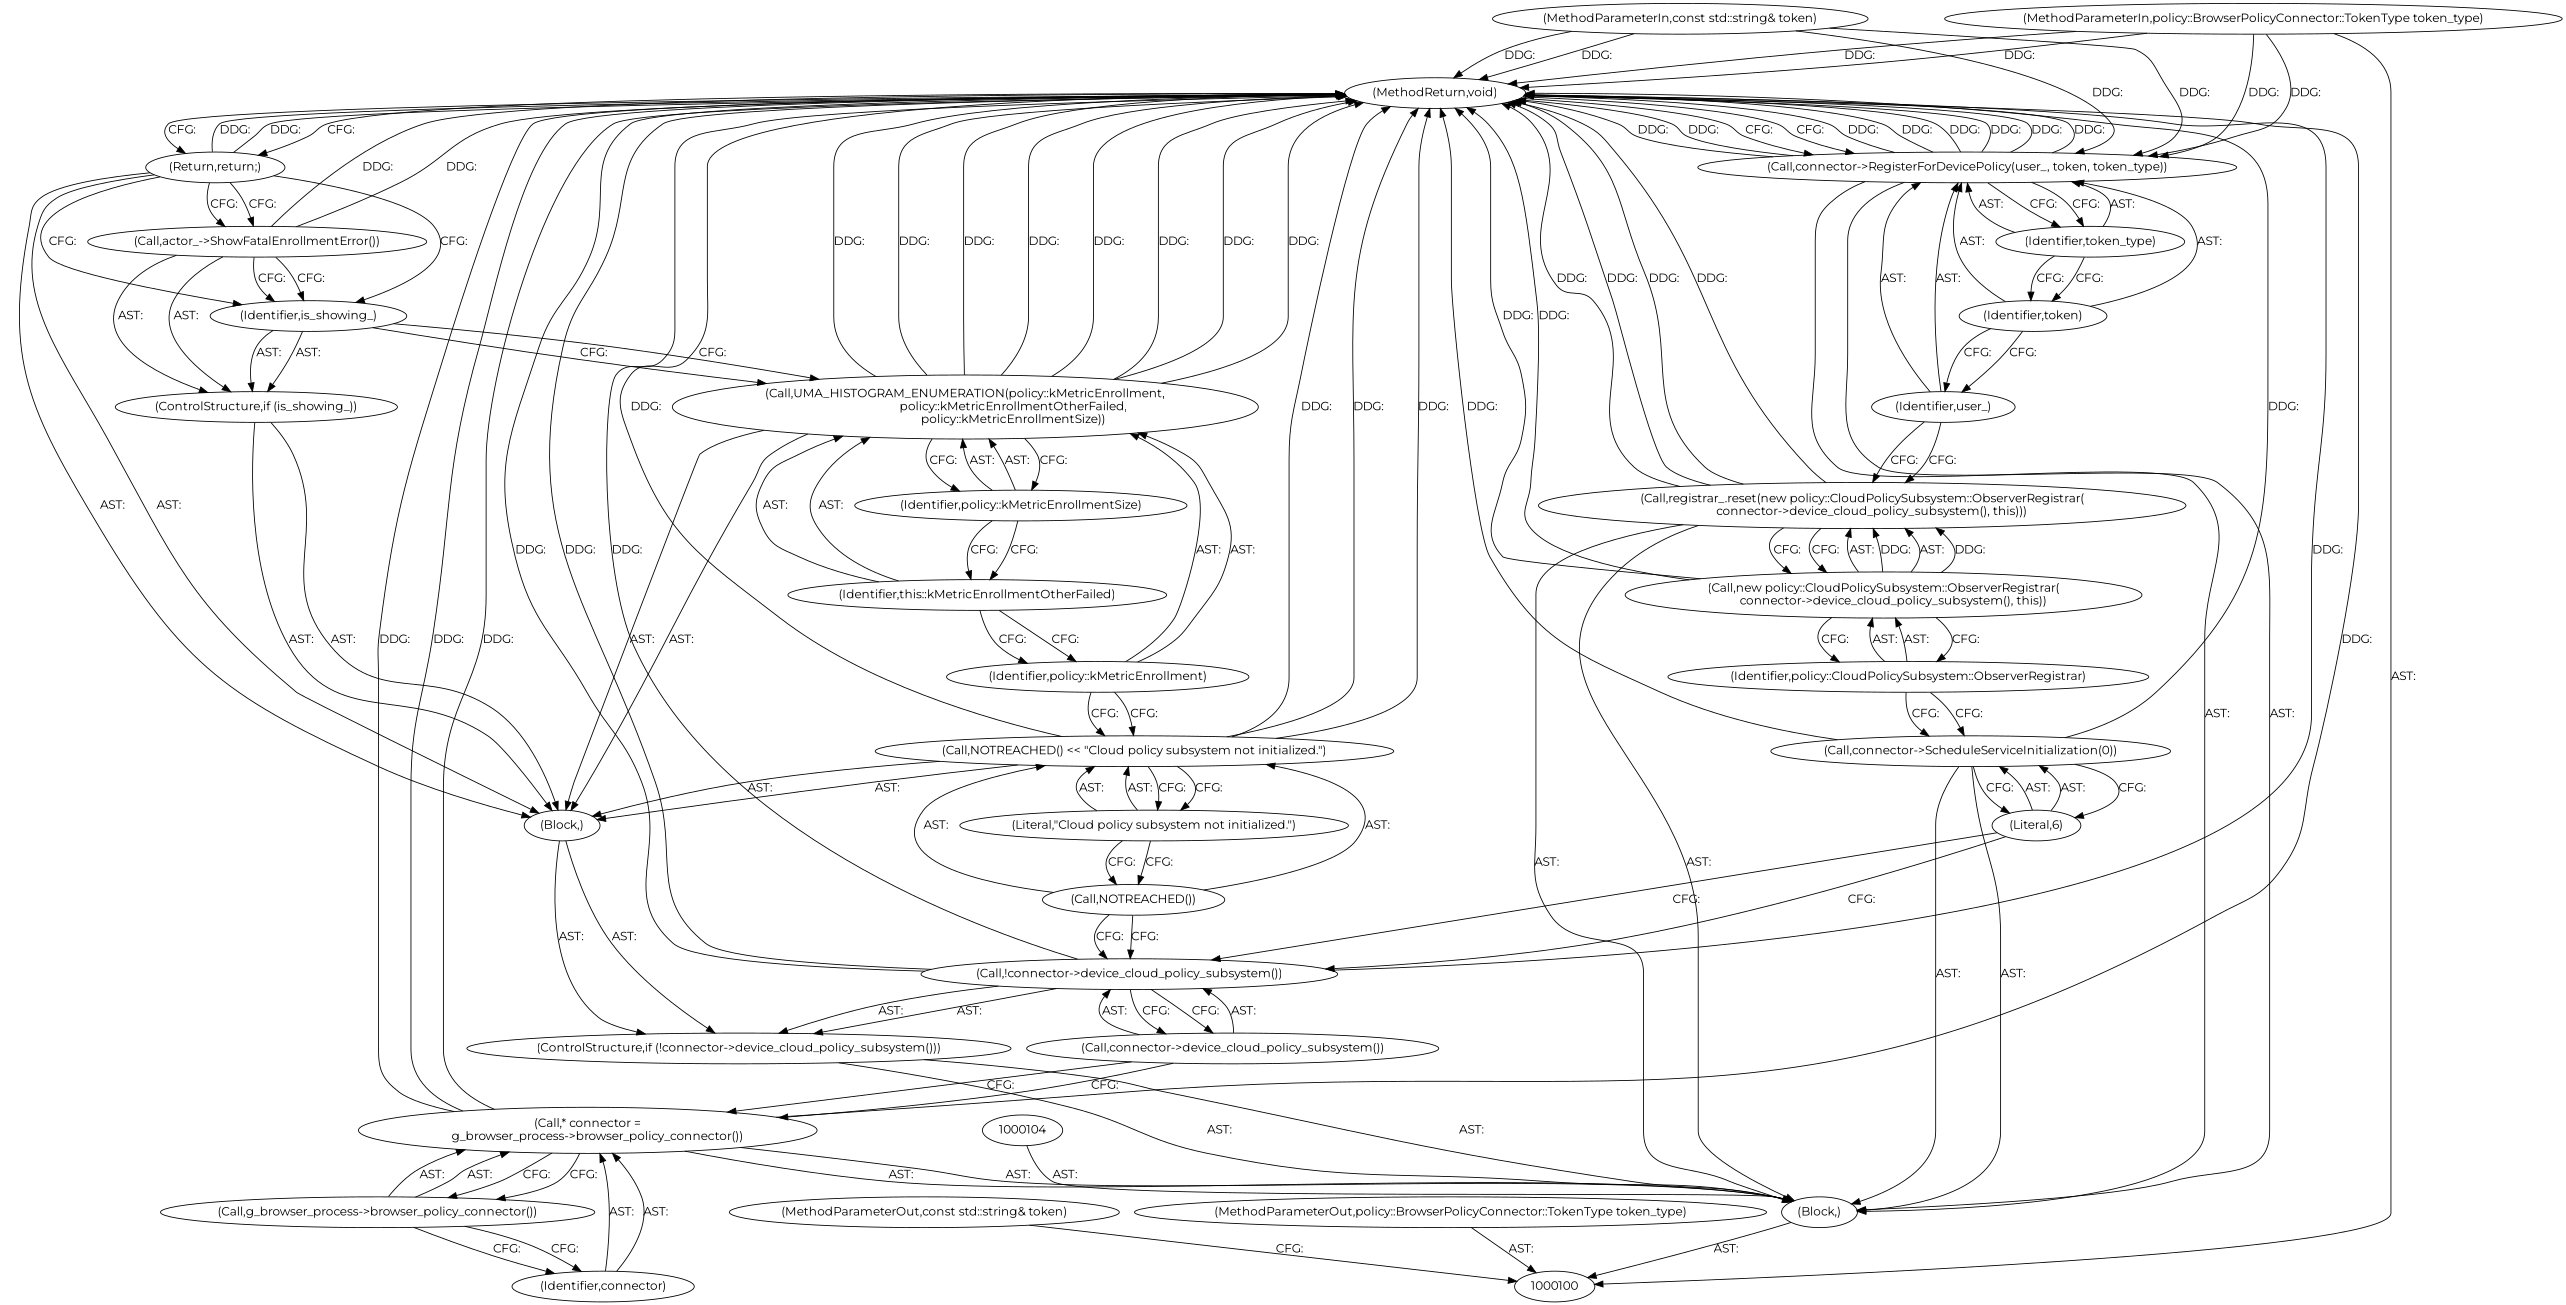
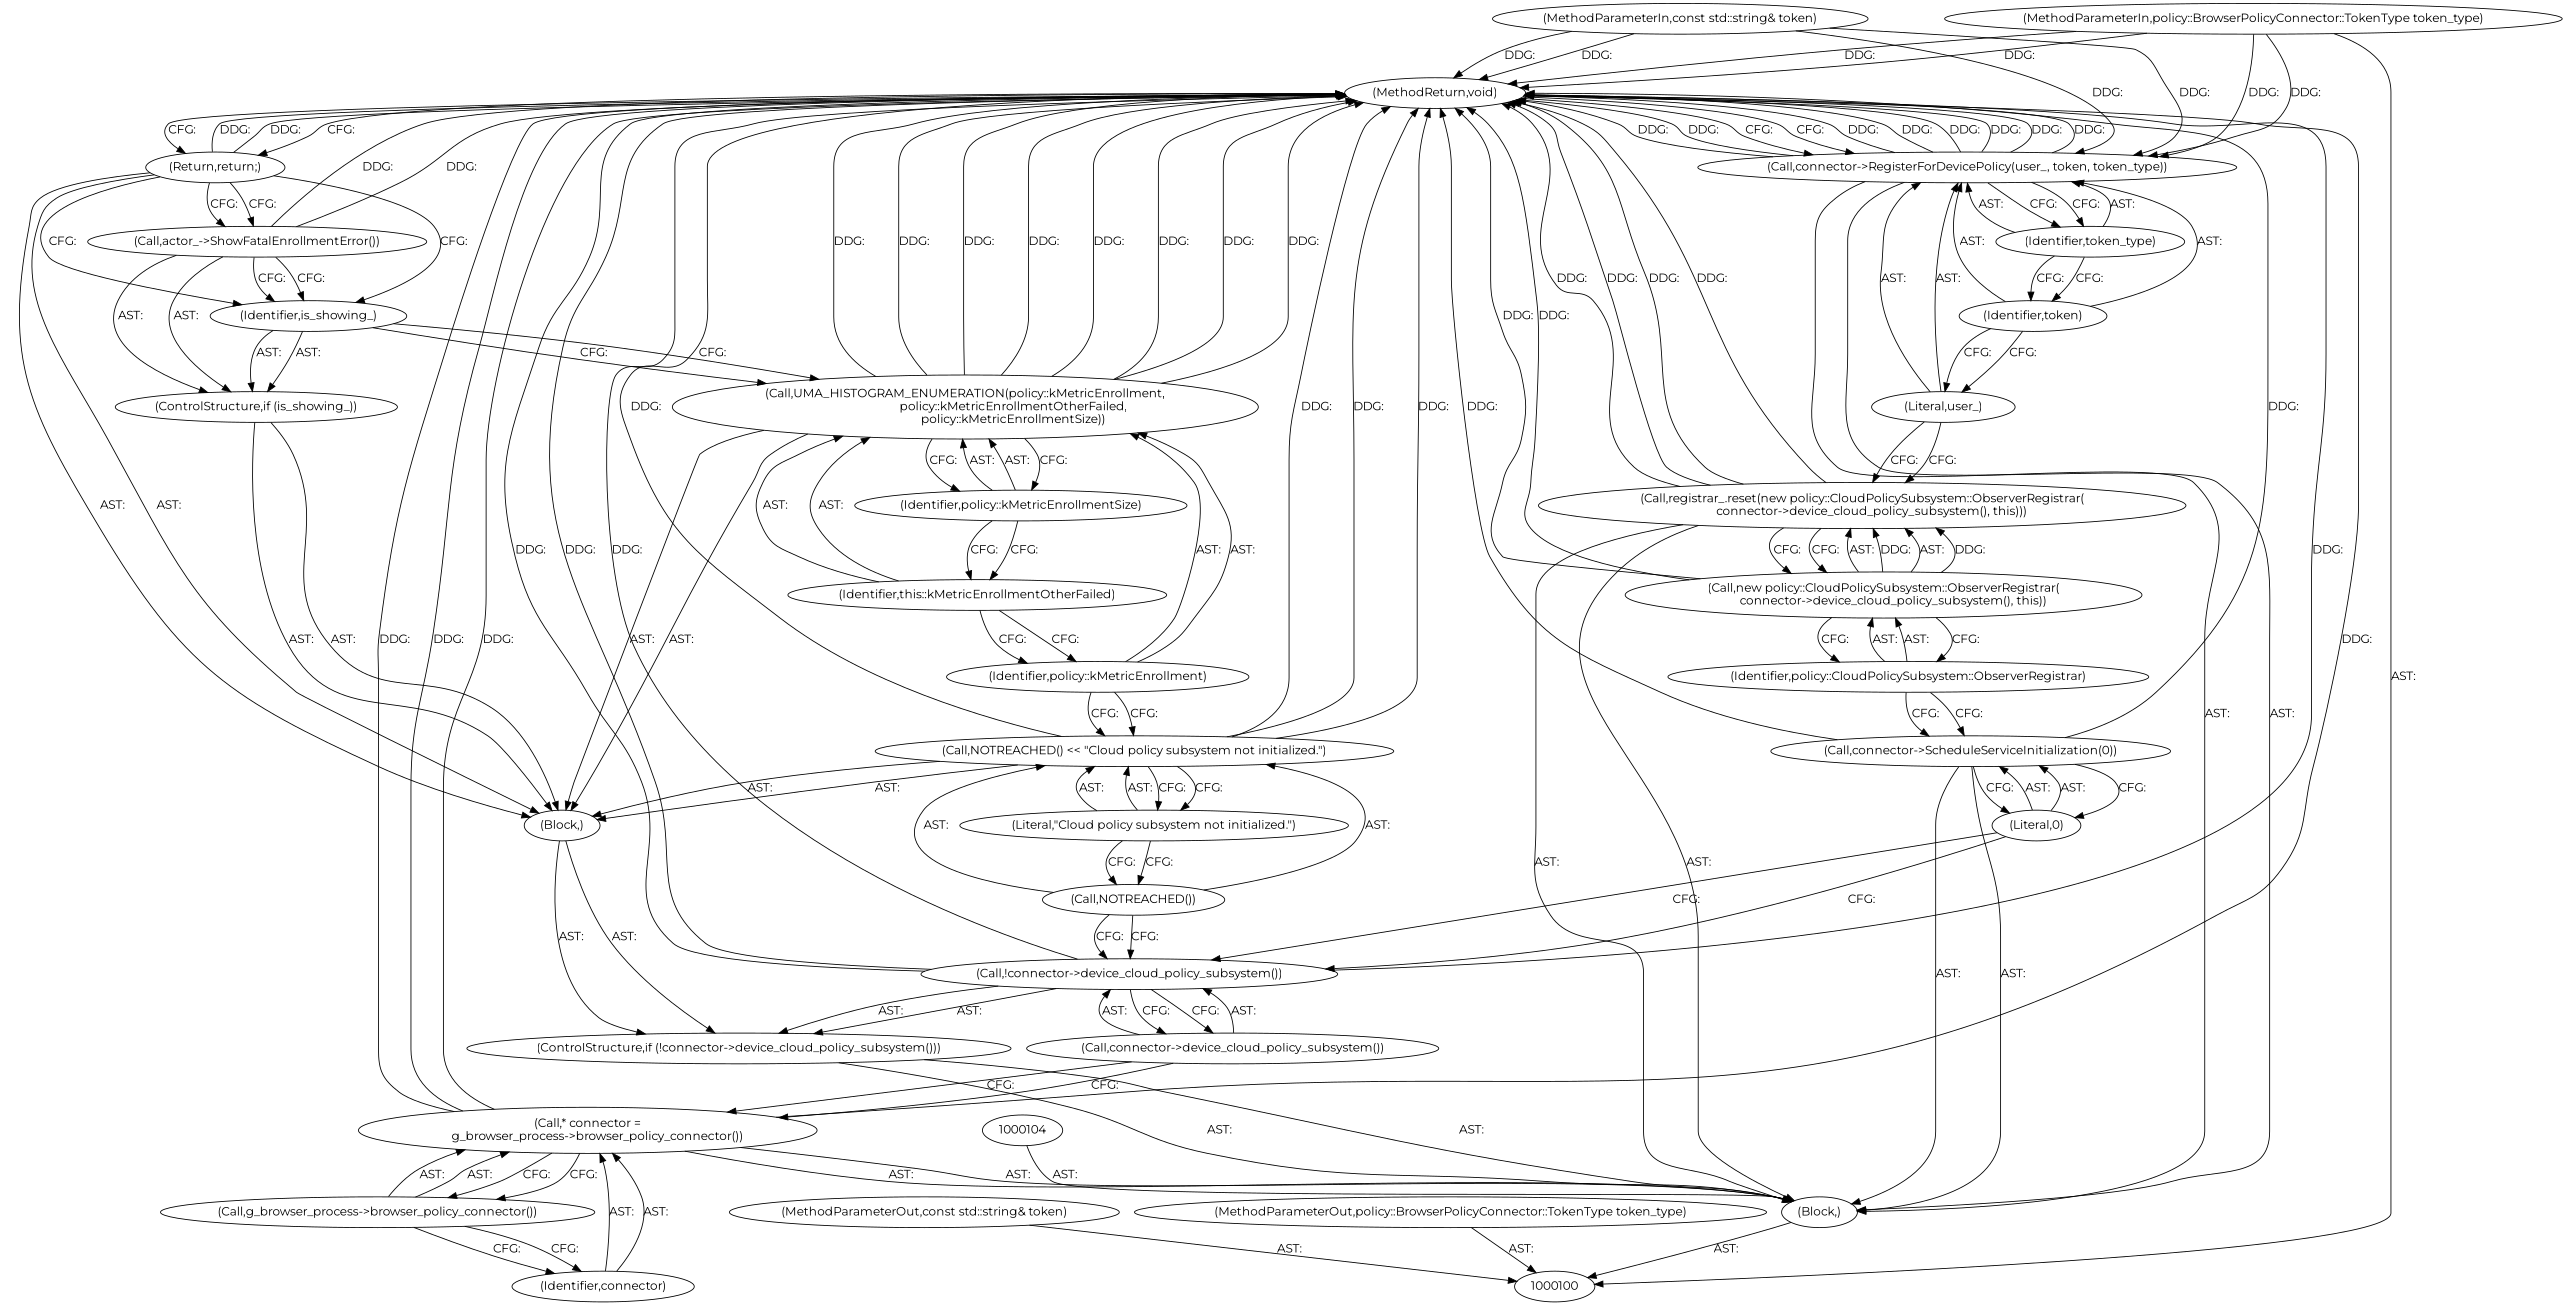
(1943, 407) -> (1943, 407)
(2037, 826) -> (2037, 826)
(1292, 1249) -> (1292, 1249)
